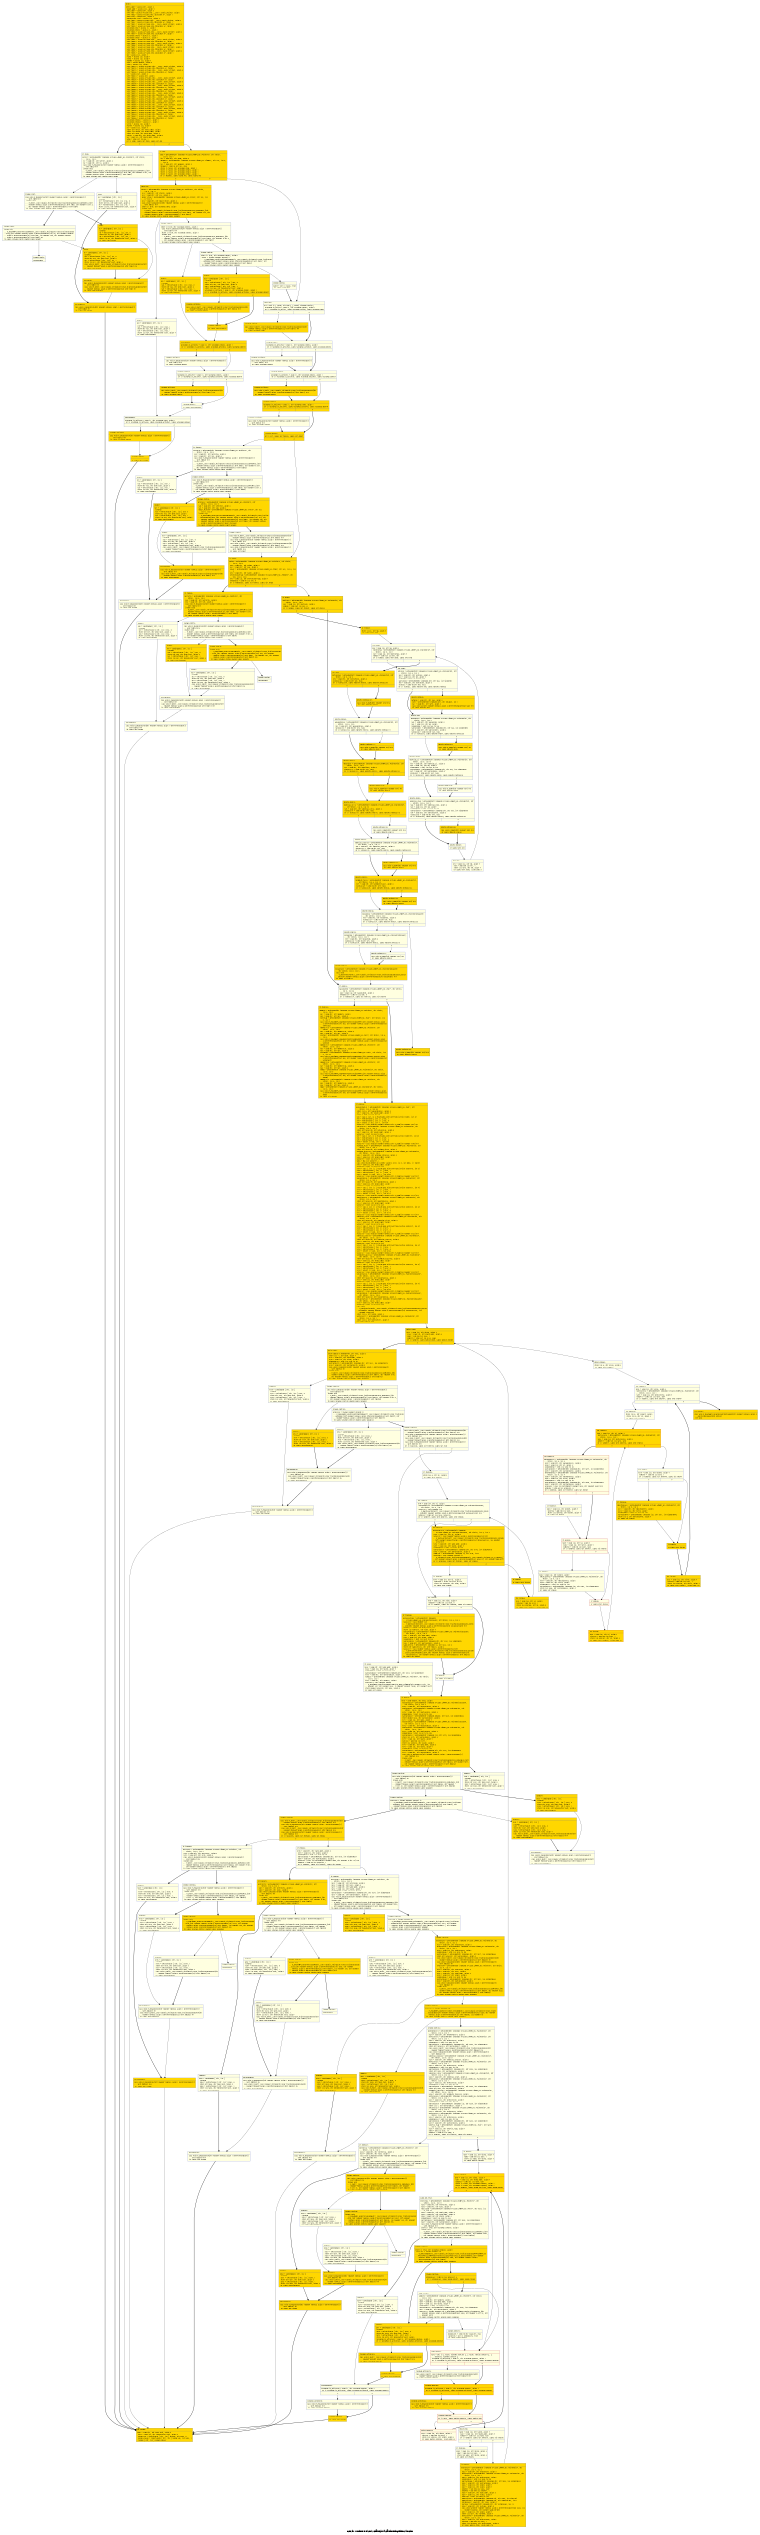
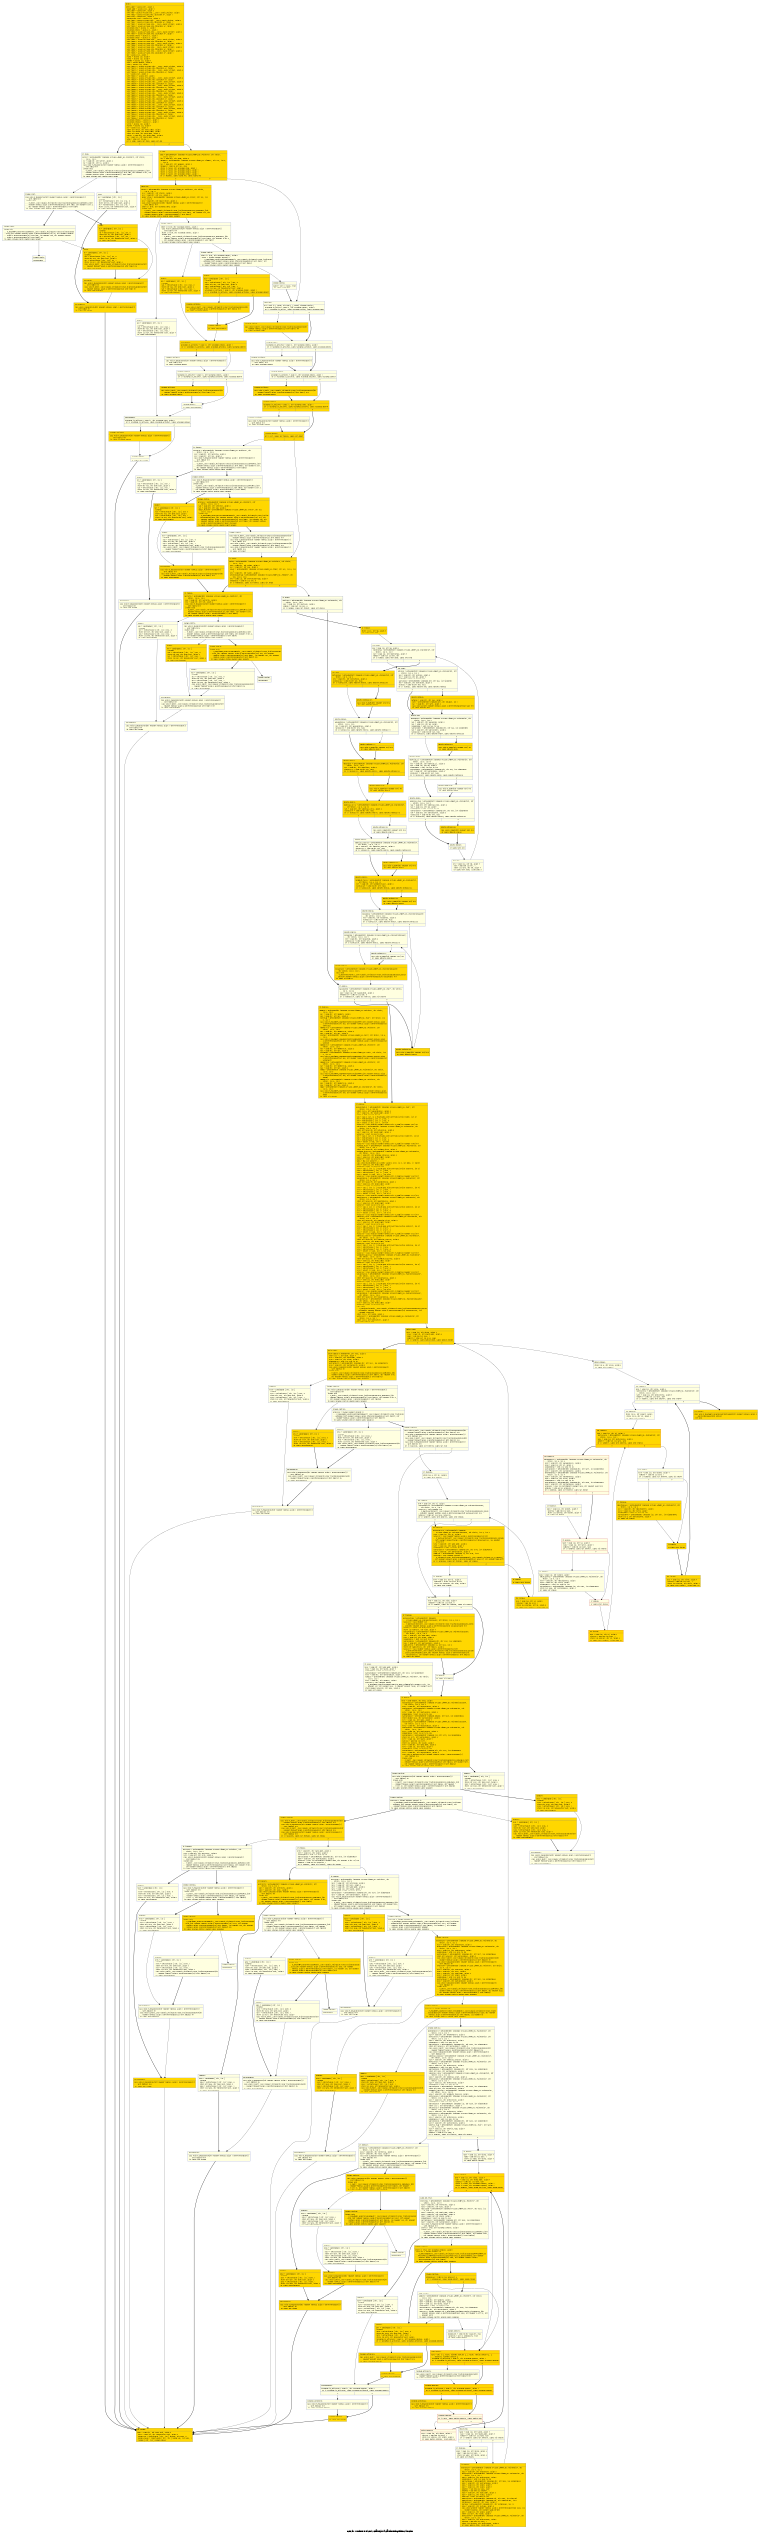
(140, 458) -> (140, 458)
(170, 589) -> (202, 585)
(312, 604) -> (312, 604)
none -> (420, 996)
(354, 1003) -> (395, 1008)
none -> (371, 2011)
(465, 2358) -> (465, 2358)
(477, 2514) -> (476, 2514)
